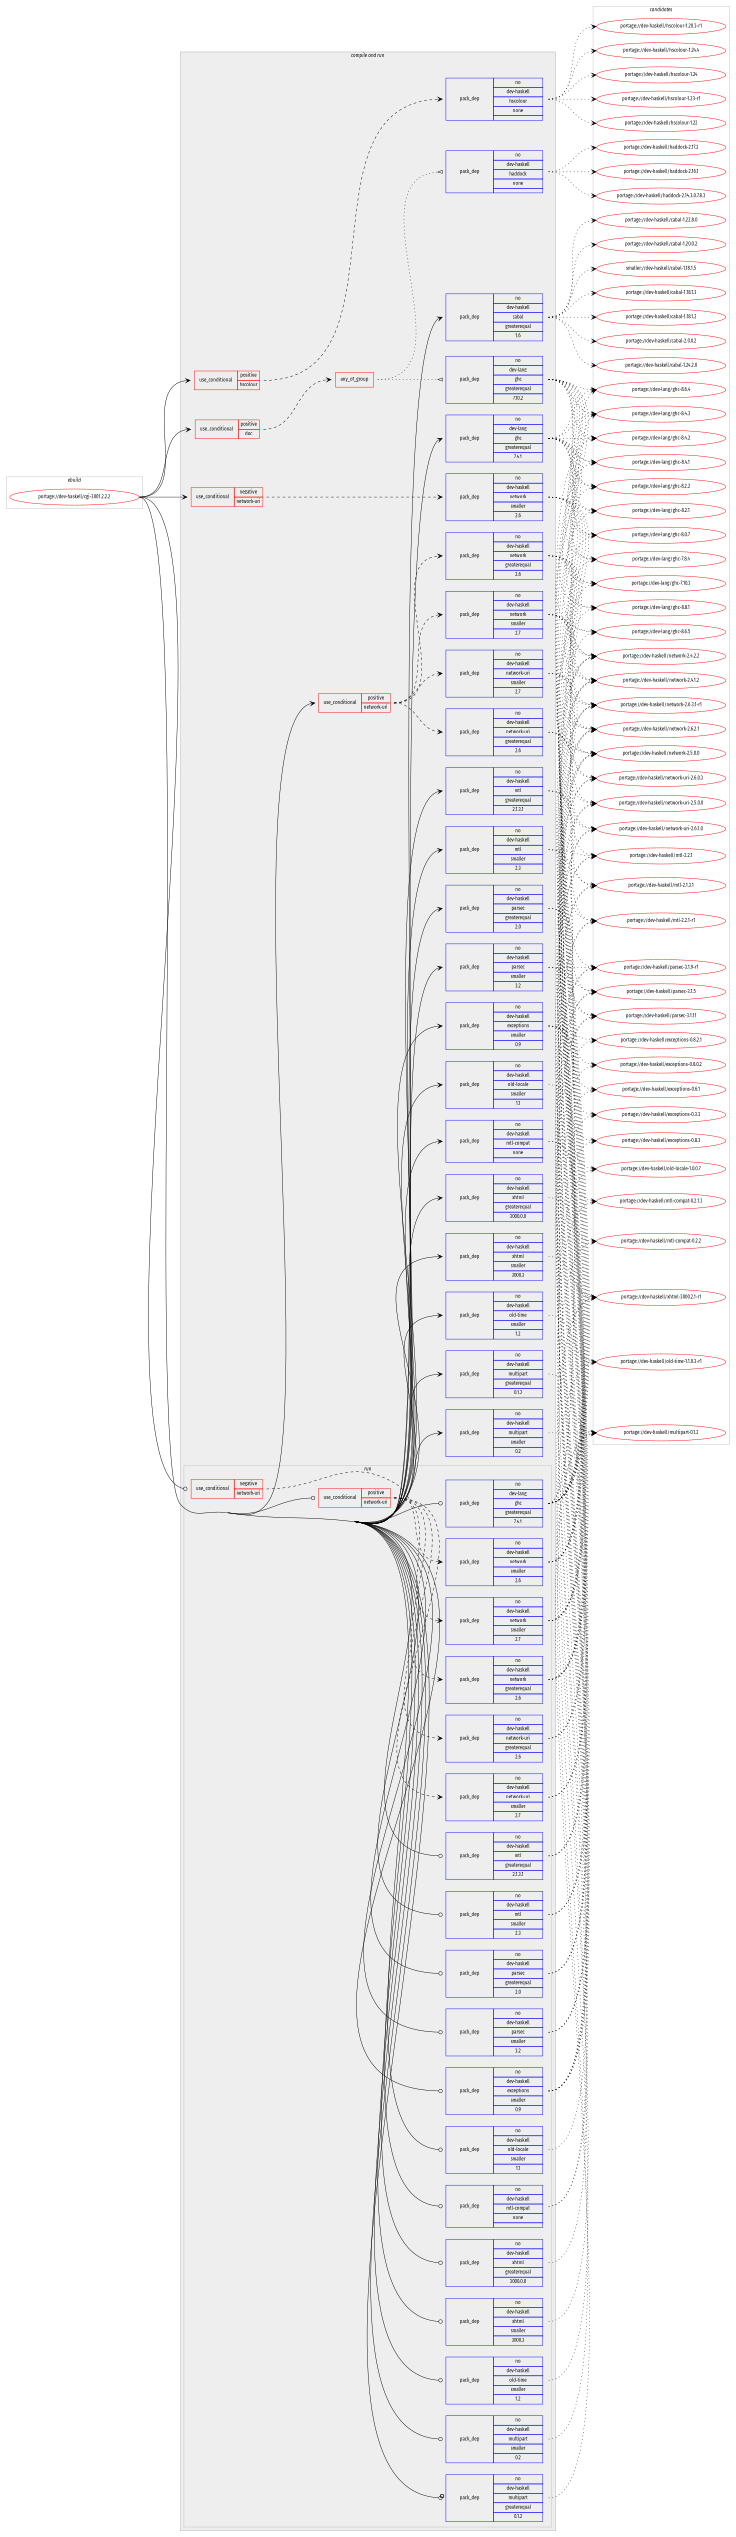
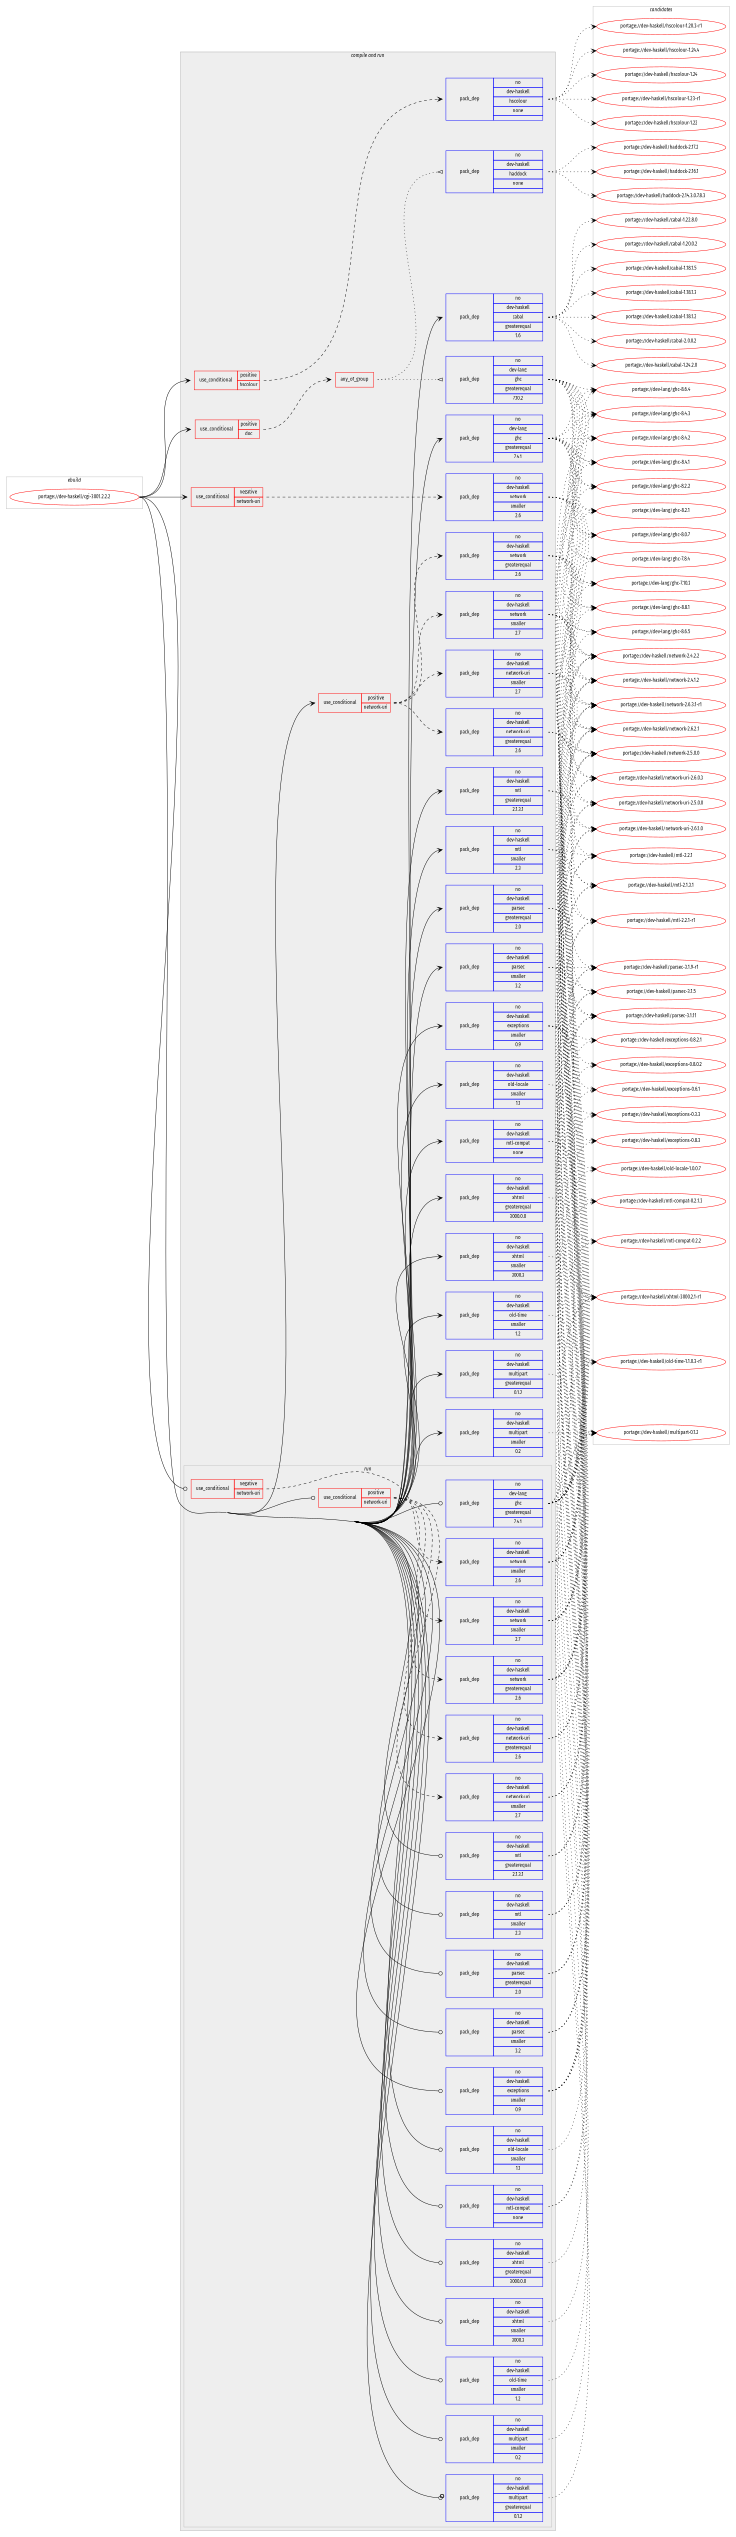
(661, 269) -> (661, 269)
